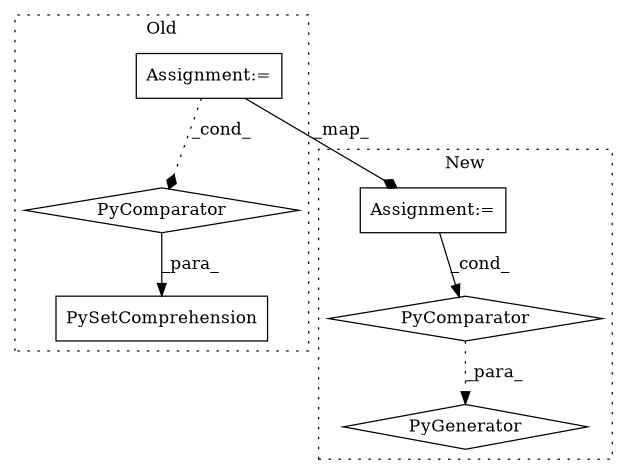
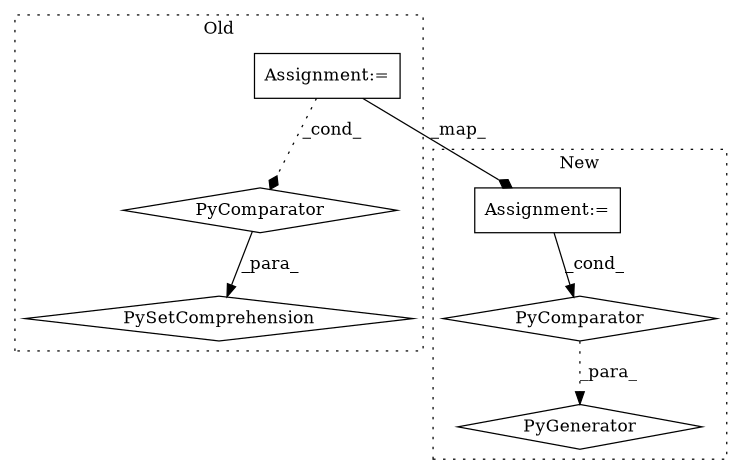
(162, 319) -> (219, 319)
